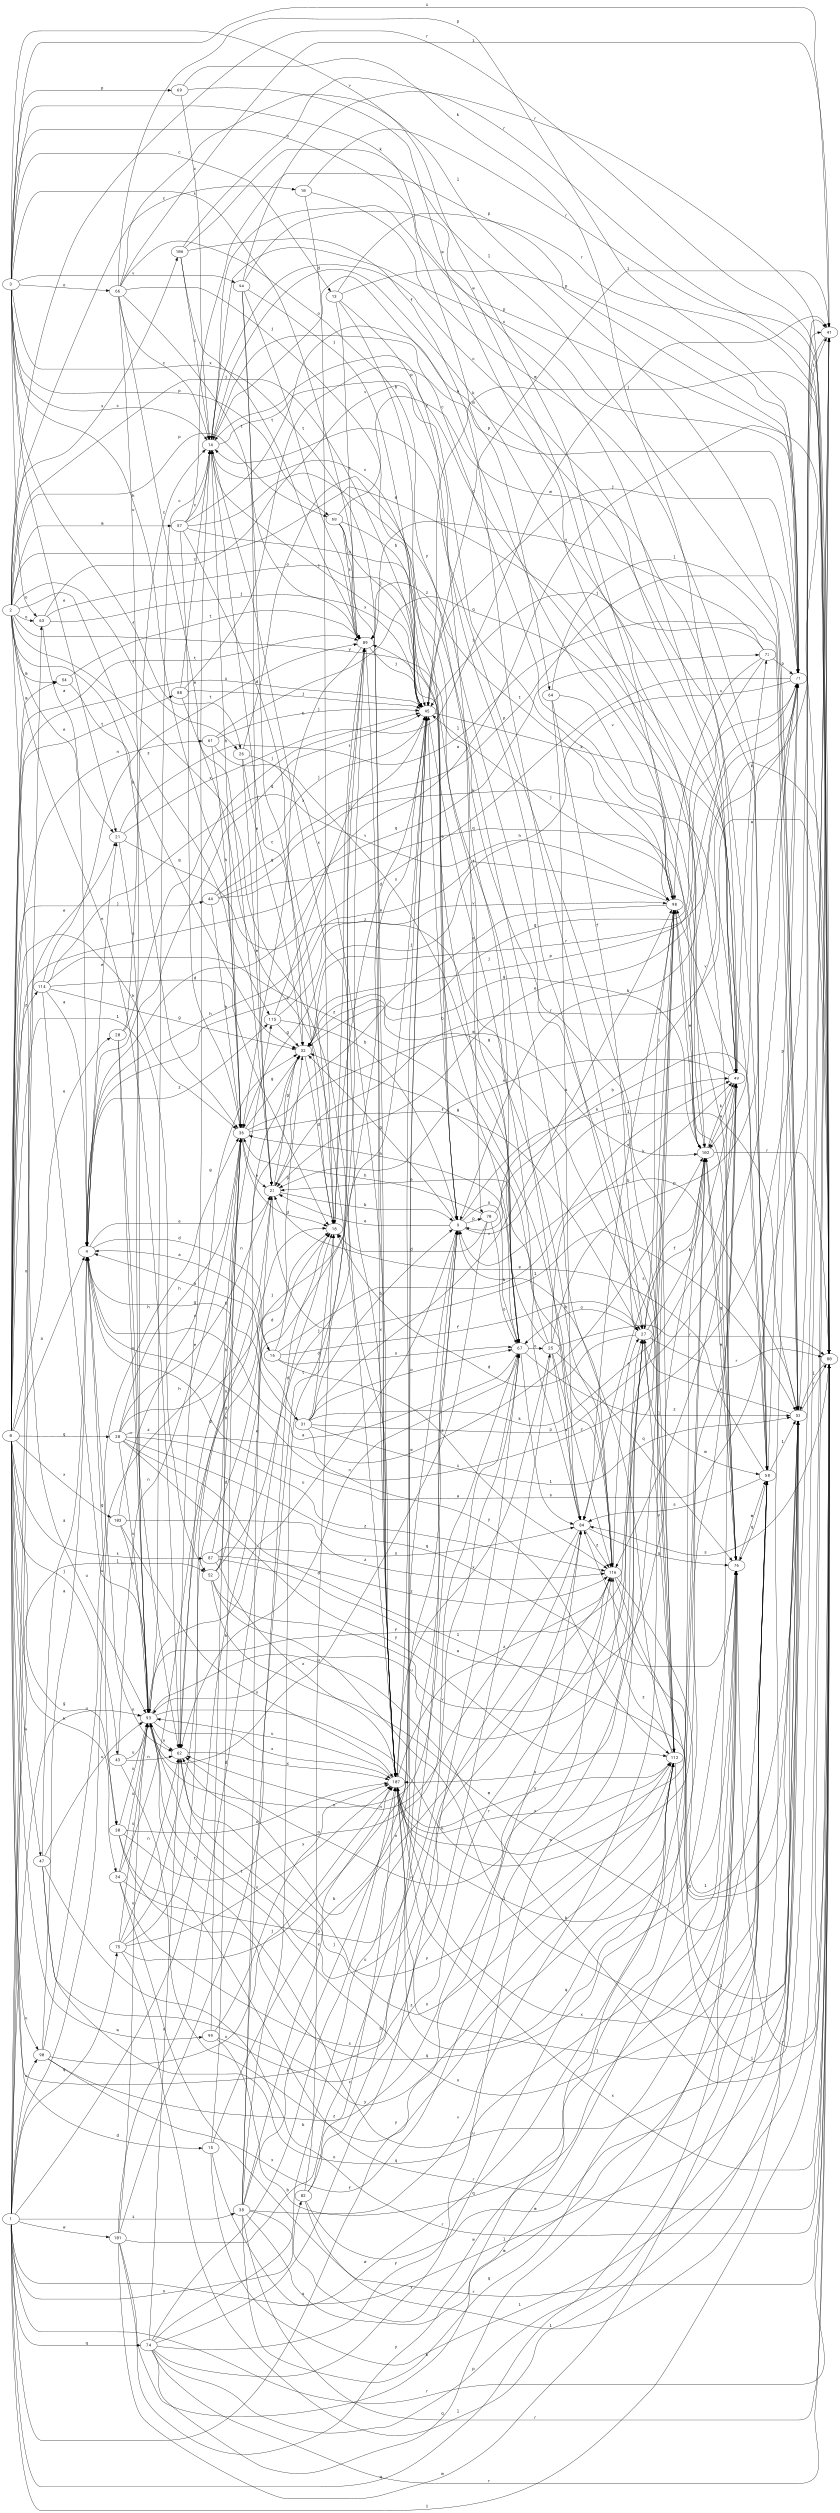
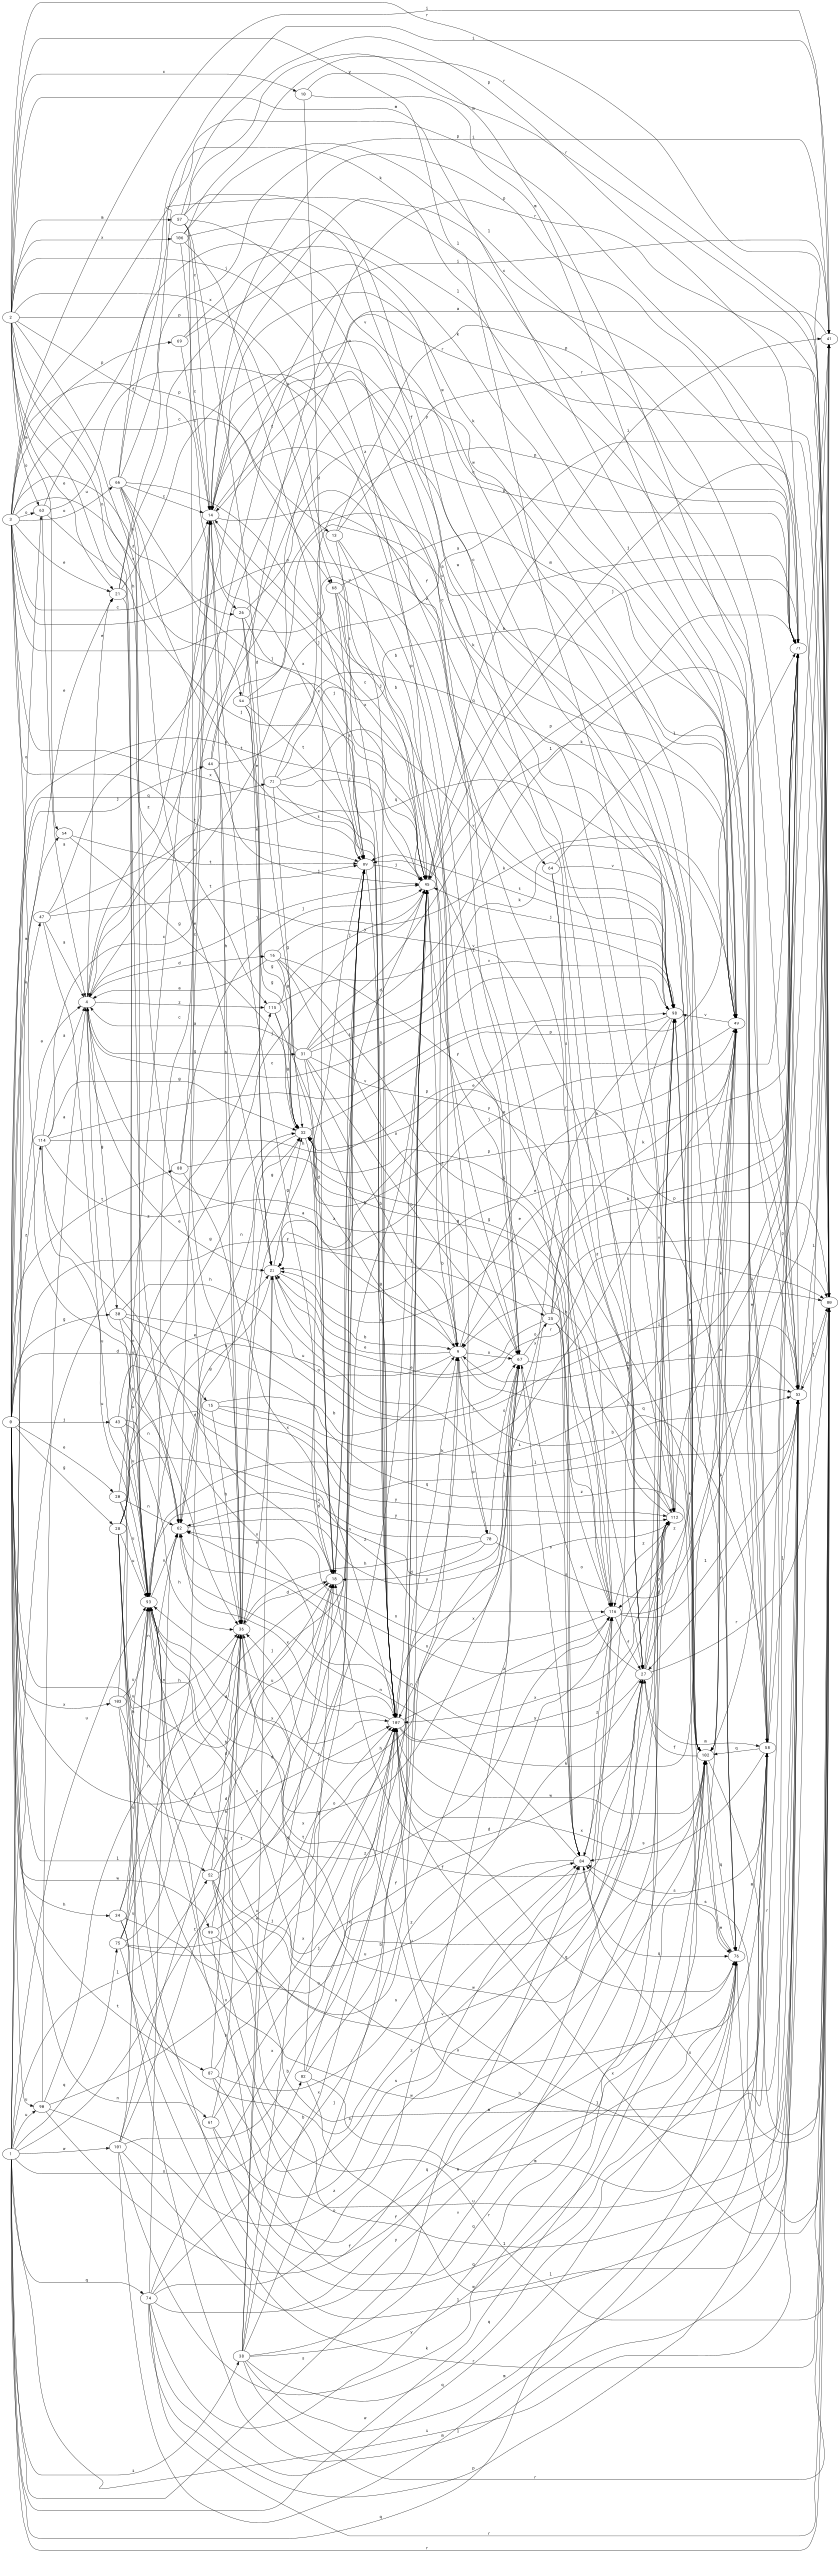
(746, 868) -> (598, 659)
none -> (602, 1063)
(756, 1520) -> (738, 1751)
